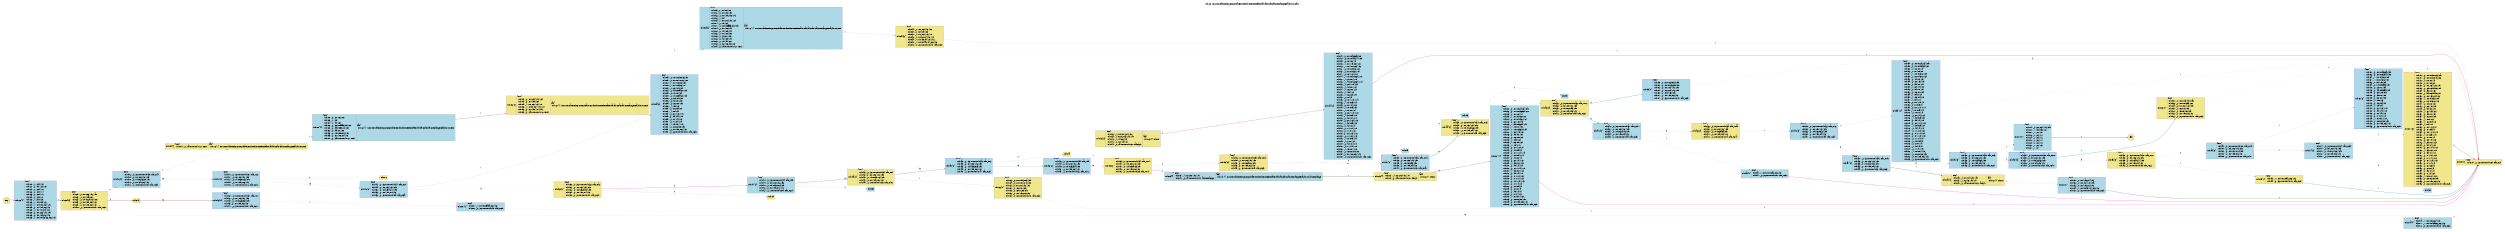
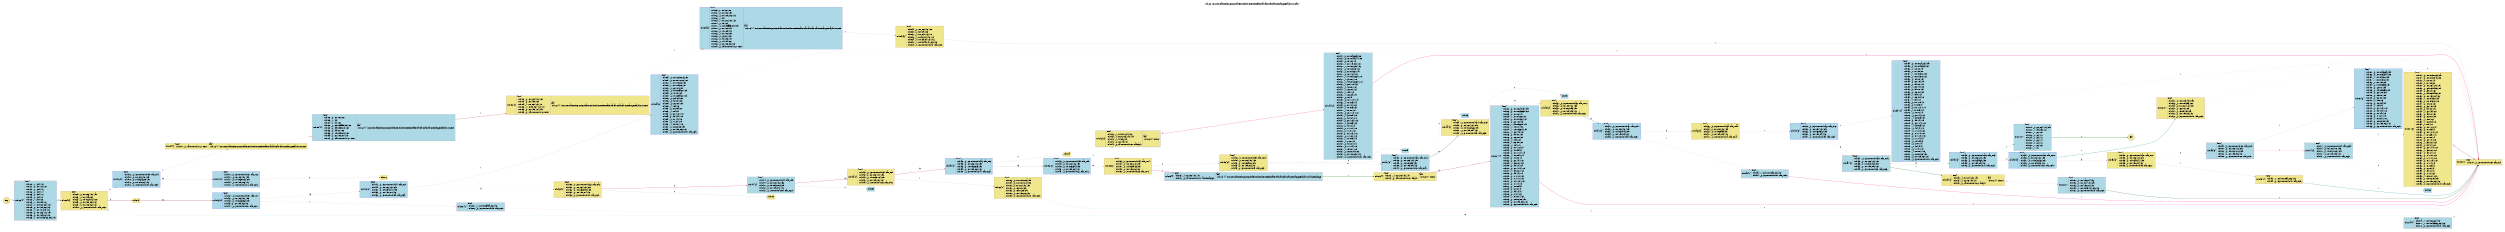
(1666, 90) -> none
(309, 184) -> (310, 195)
